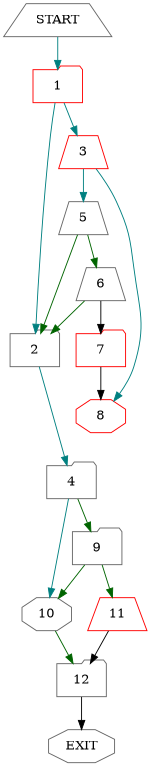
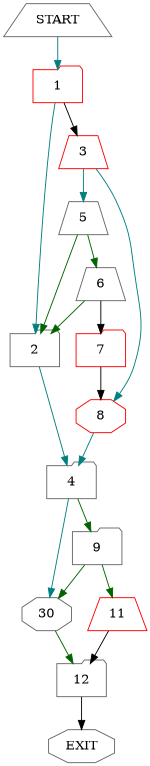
(69, 115) -> (69, 115)
none -> (88, 445)
(47, 614) -> (47, 614)
